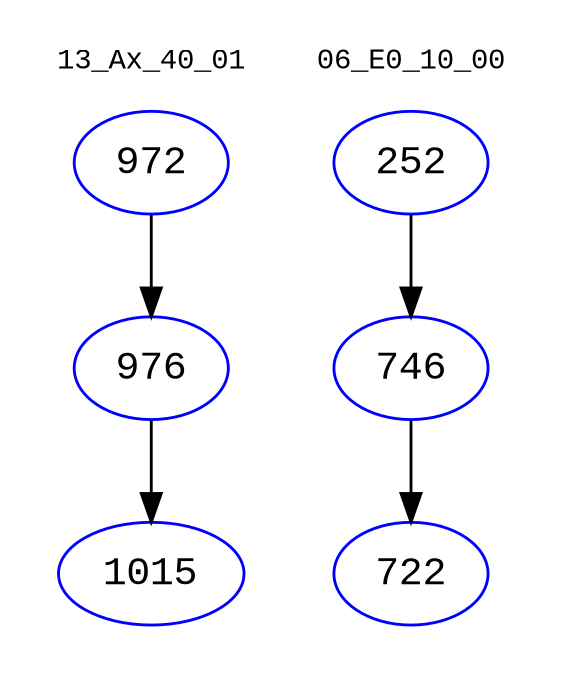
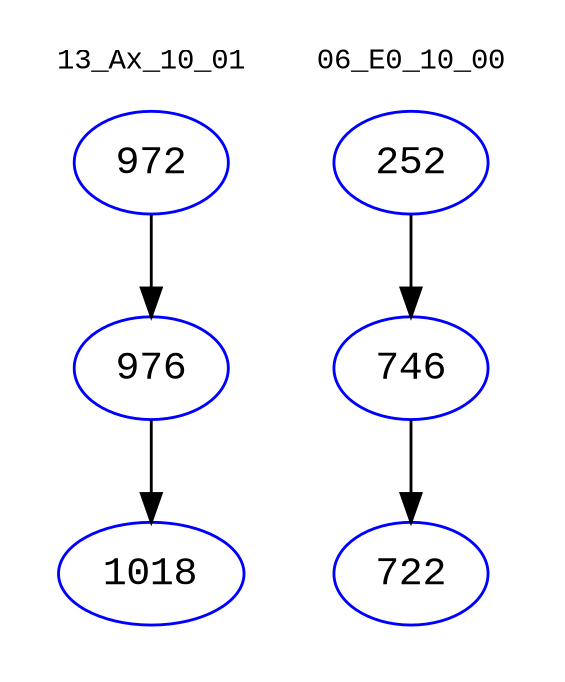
(153, 61) -> (153, 61)
(151, 574) -> (151, 574)
